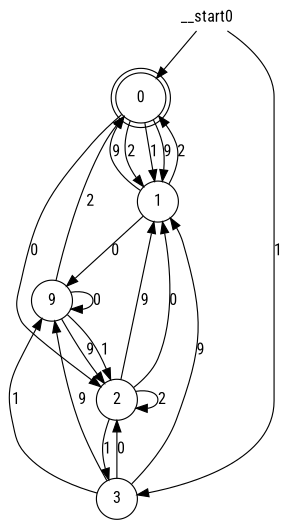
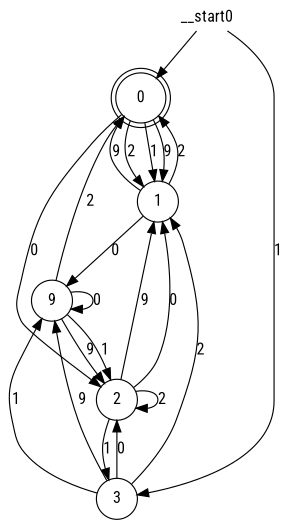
(201, 350) -> (201, 350)
